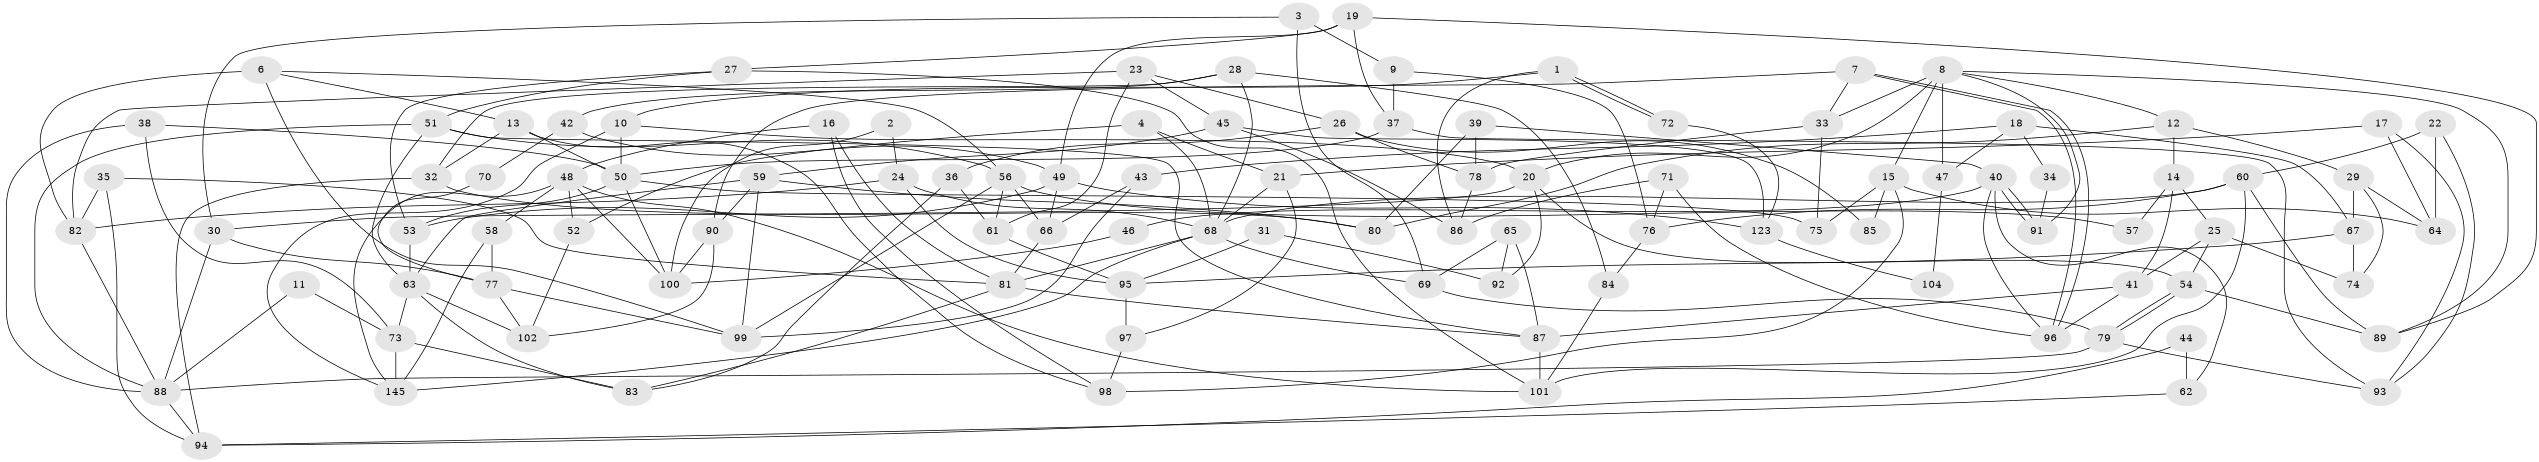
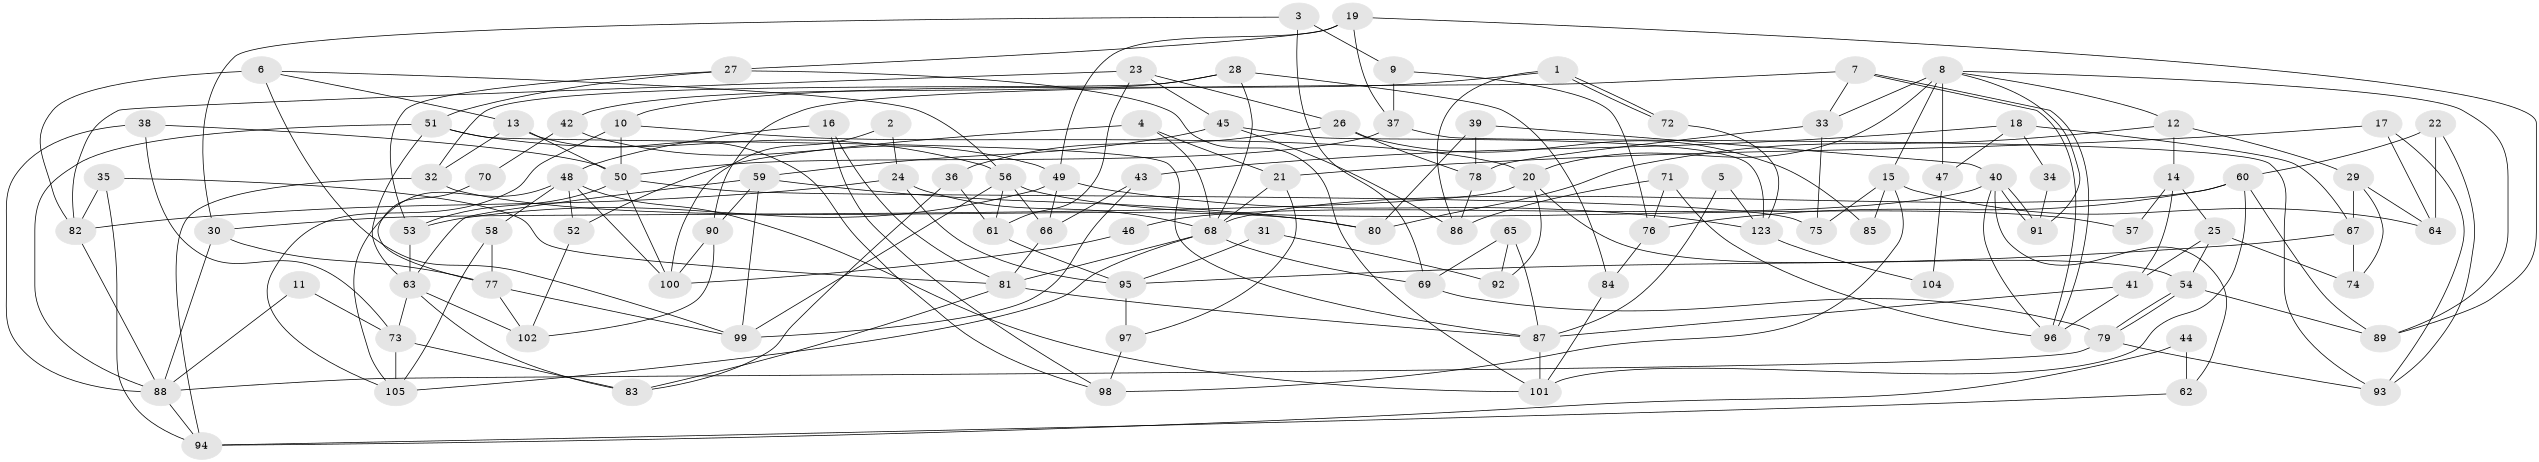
none -> (1722, 178)
(396, 392) -> (396, 392)
